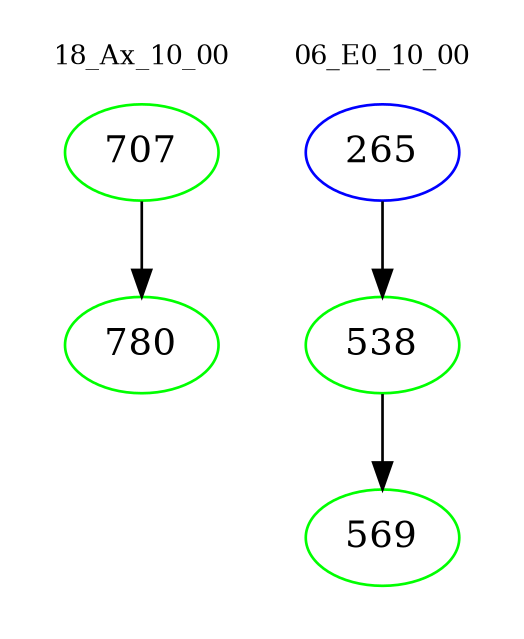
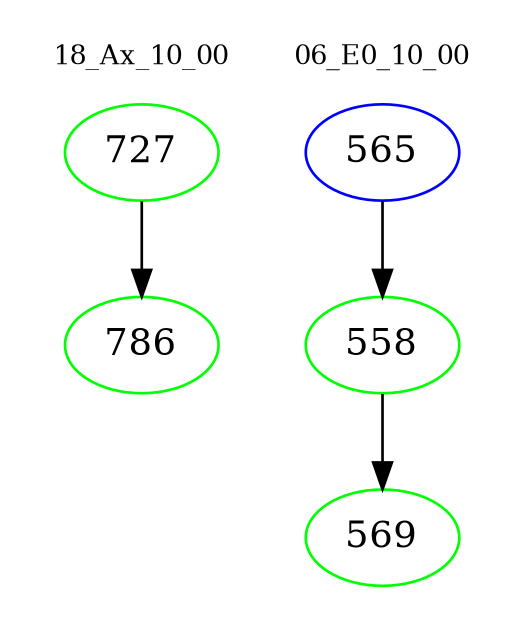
(142, 152) -> (142, 152)
(383, 152) -> (383, 152)
(142, 345) -> (142, 345)
(383, 345) -> (383, 345)
